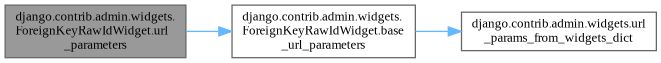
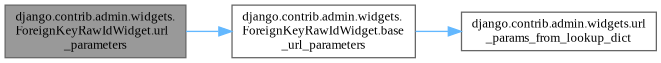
(559, 31) -> (559, 31)
